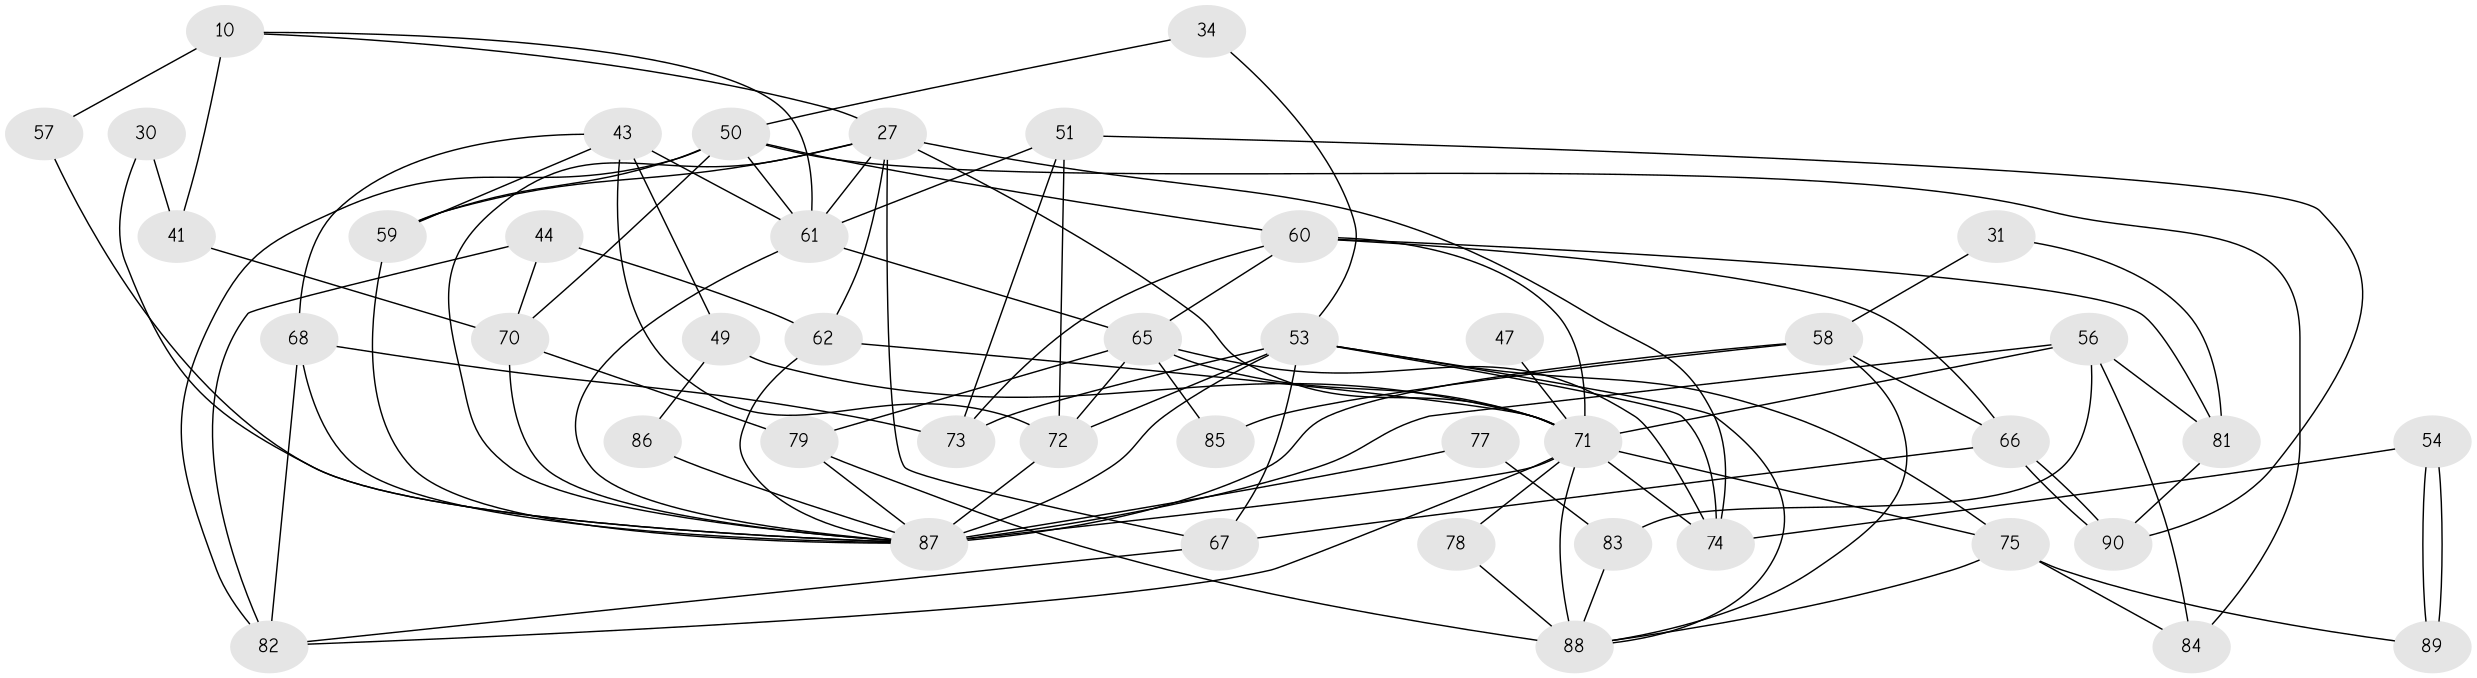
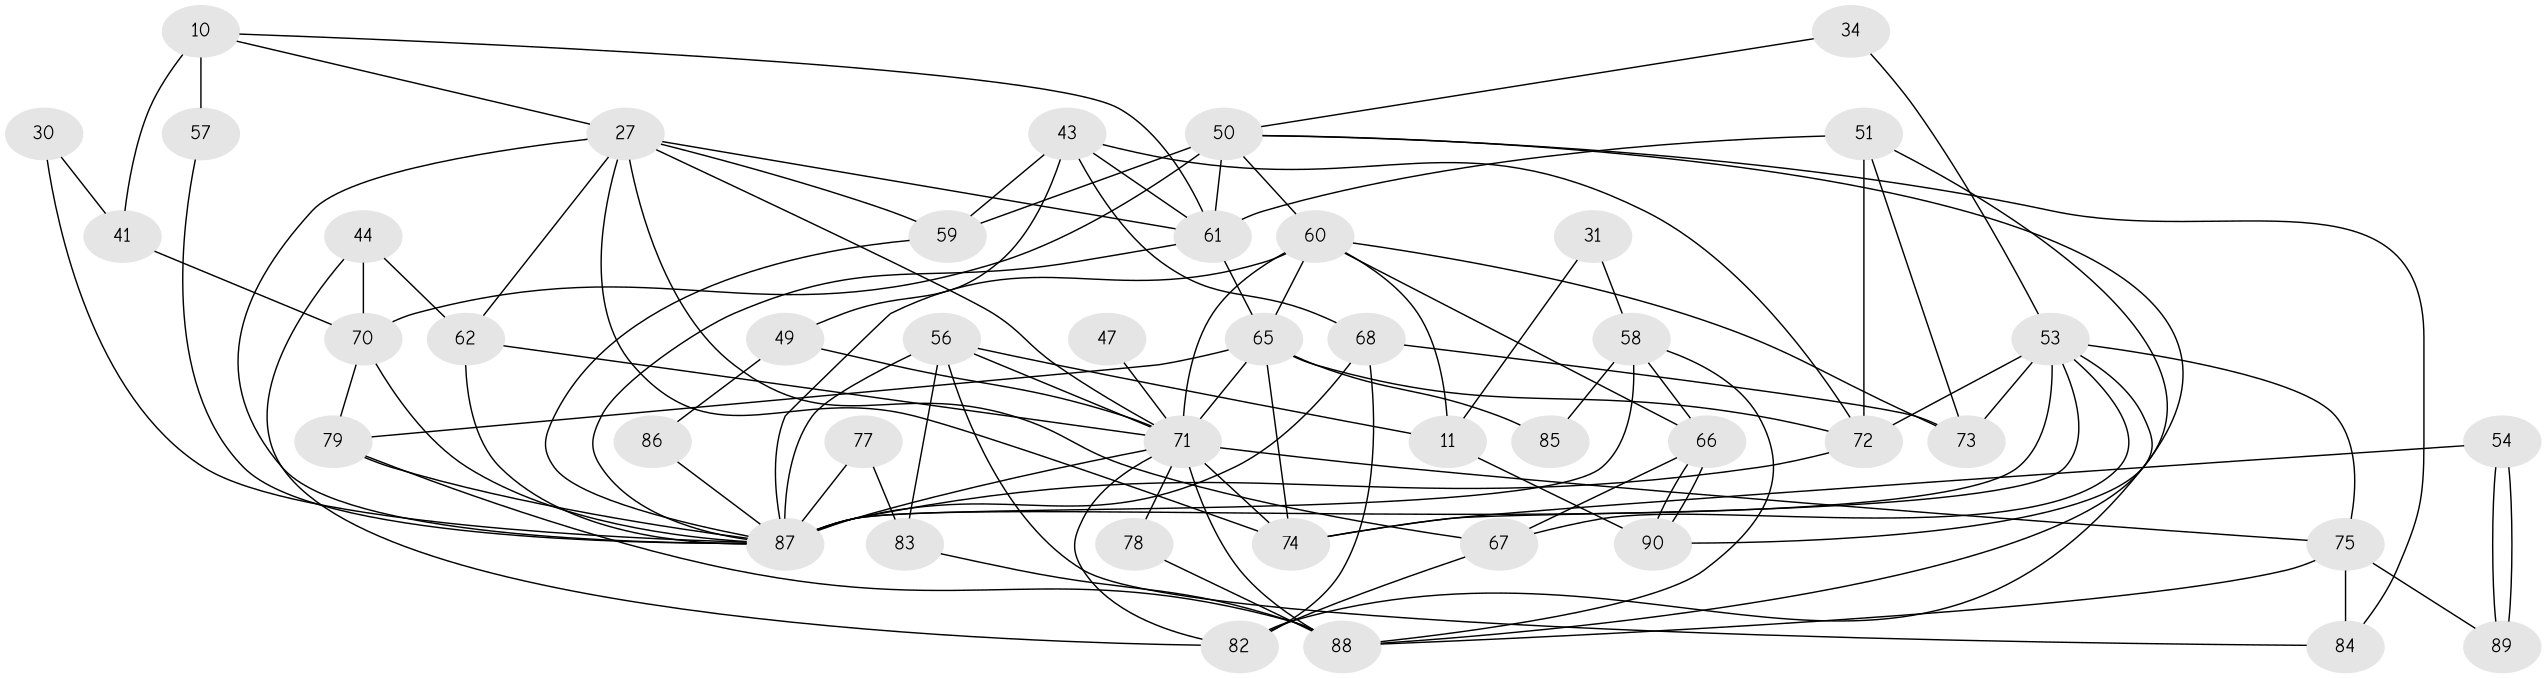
none -> (994, 281)
(2222, 442) -> (1448, 442)
